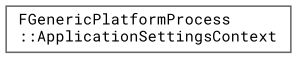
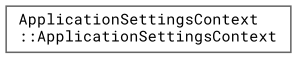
(149, 29) -> (149, 29)
